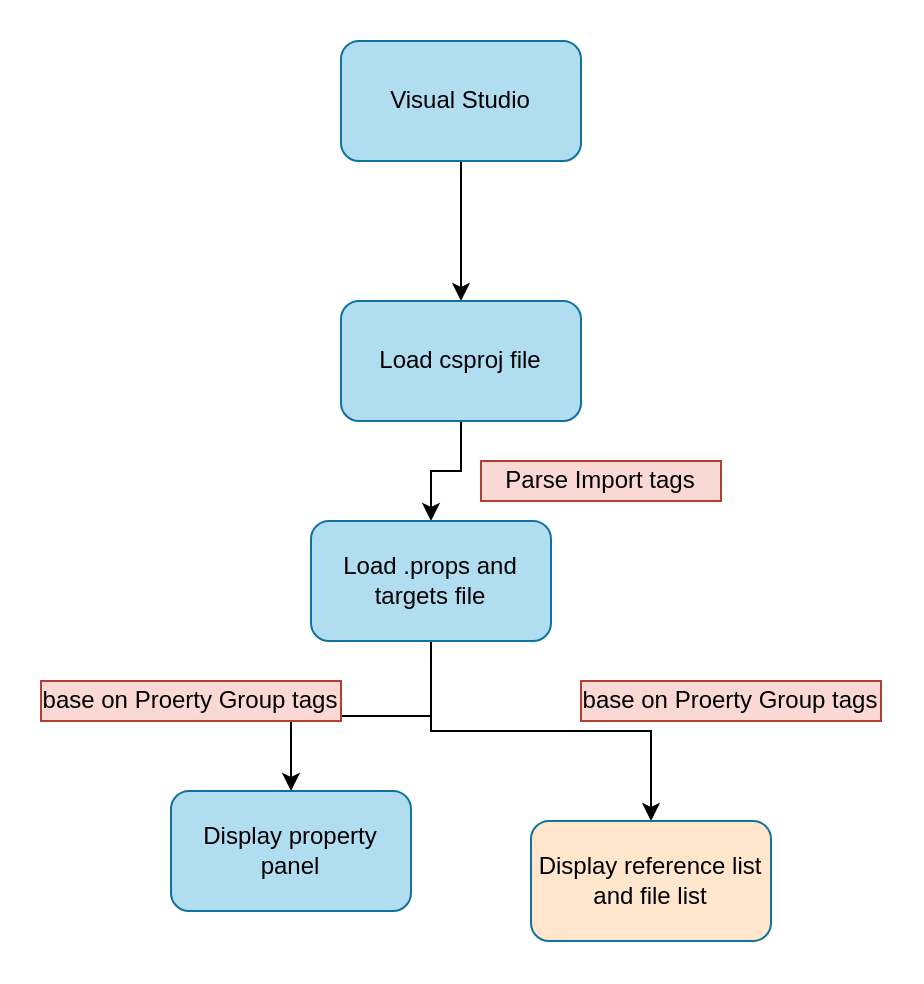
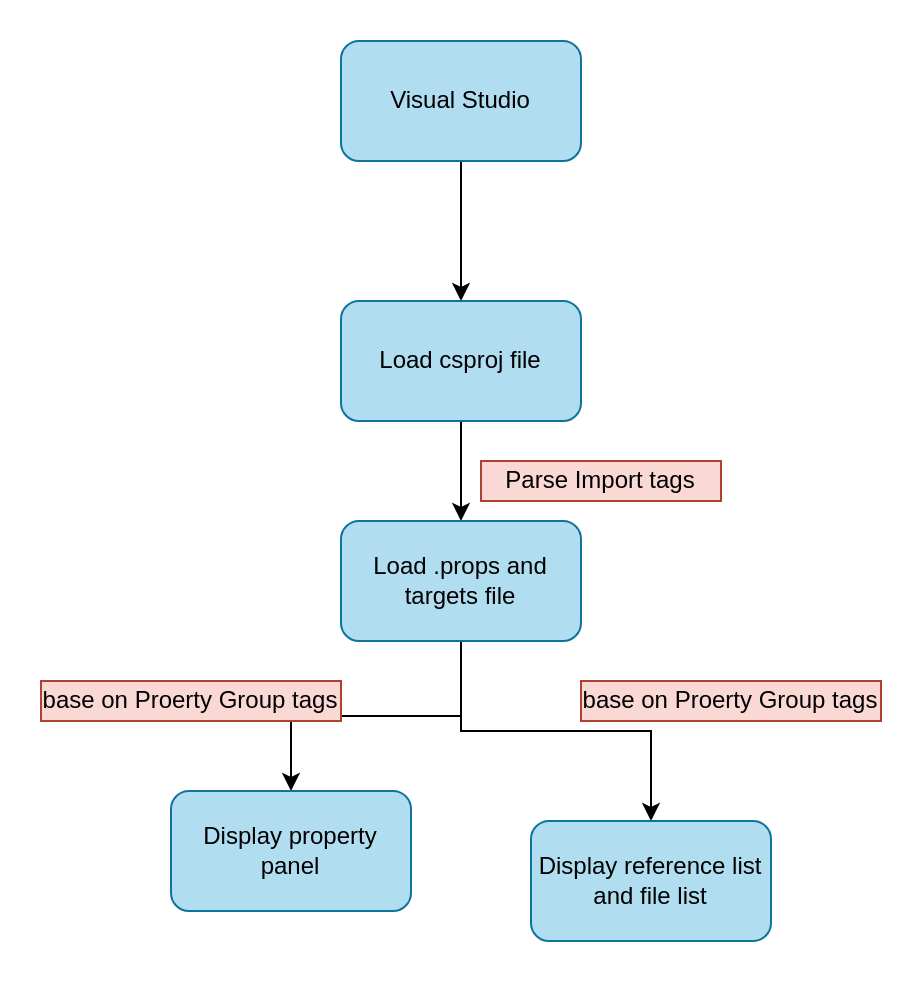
(431, 581) -> (461, 581)
(651, 881) -> (651, 881)
